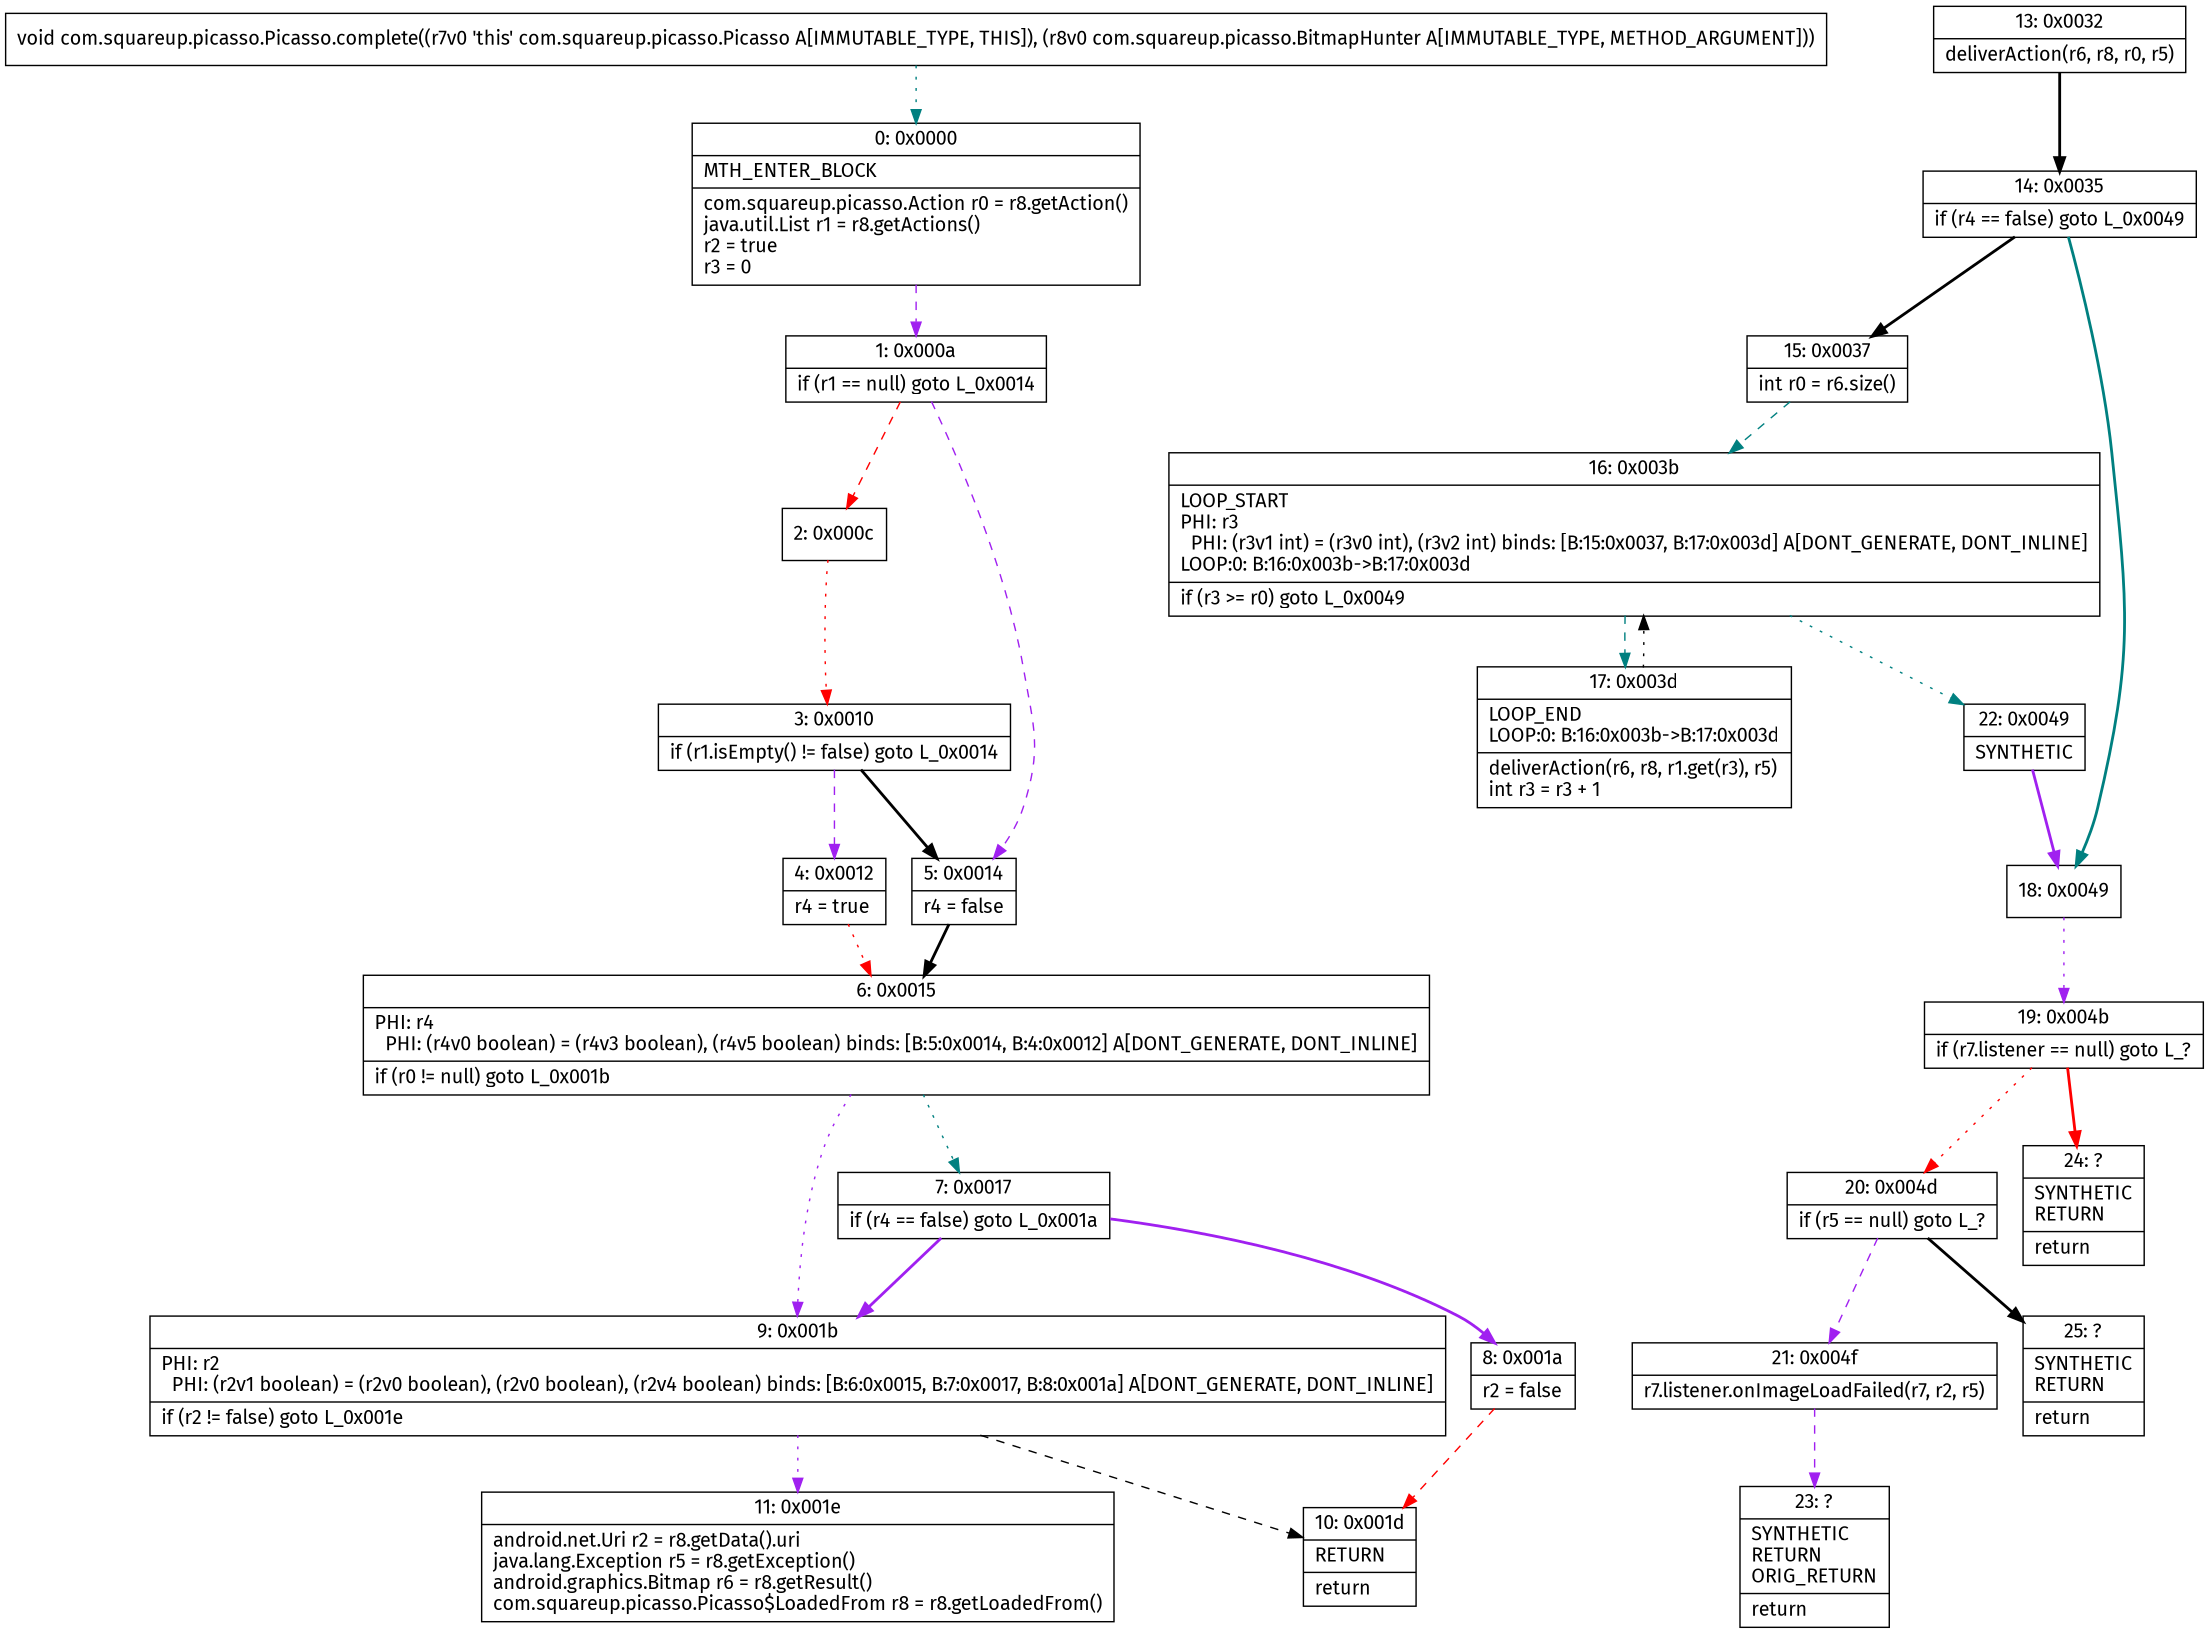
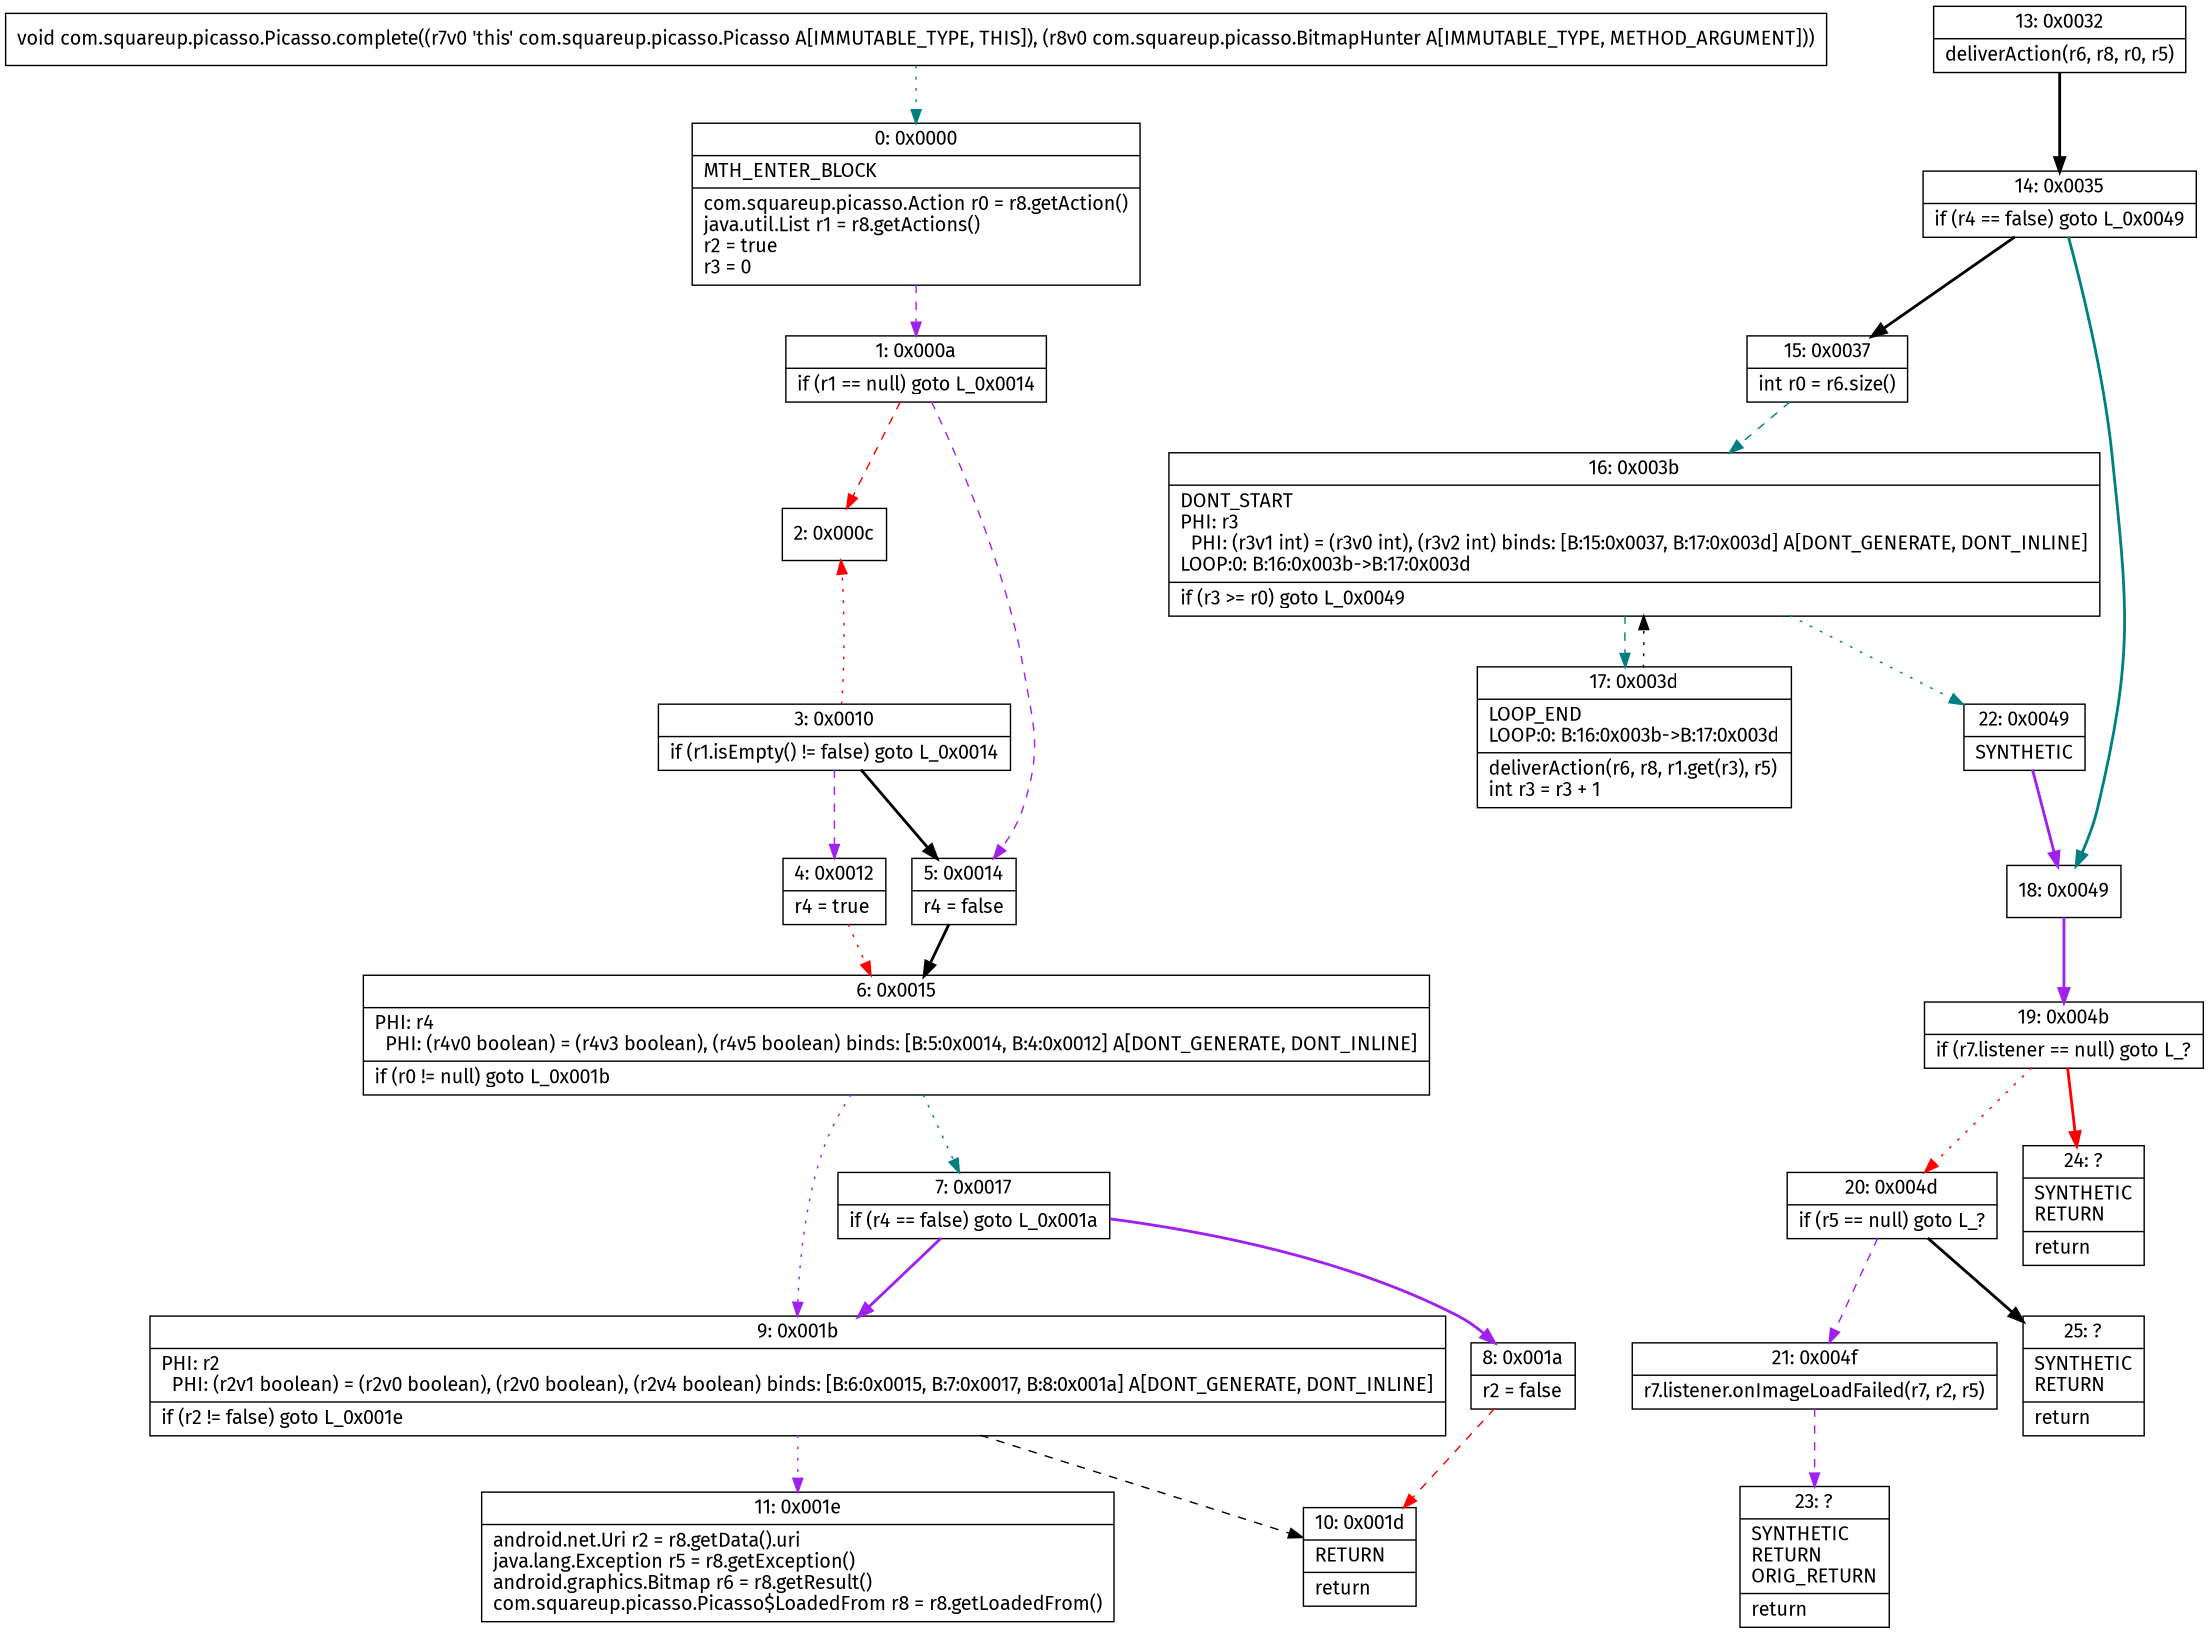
(1235, 501) -> (1237, 501)
(825, 625) -> (844, 639)
(2064, 953) -> (2064, 953)
